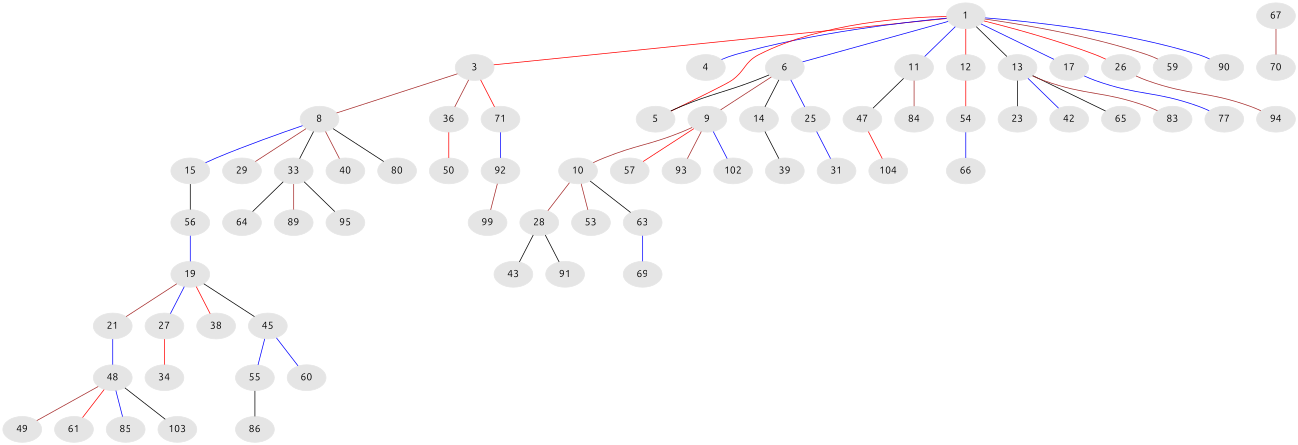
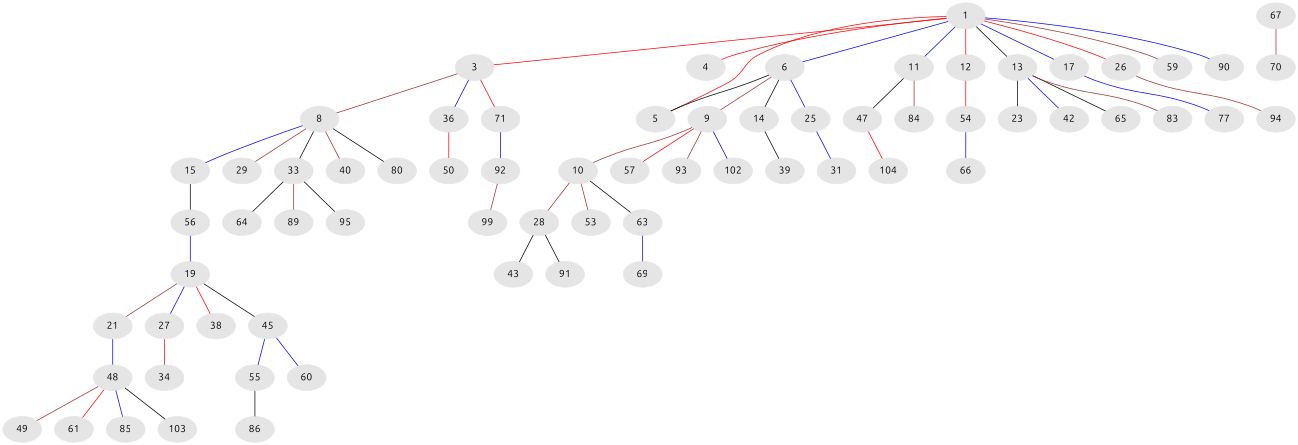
(833, 33) -> (833, 33)
(462, 93) -> (462, 93)
